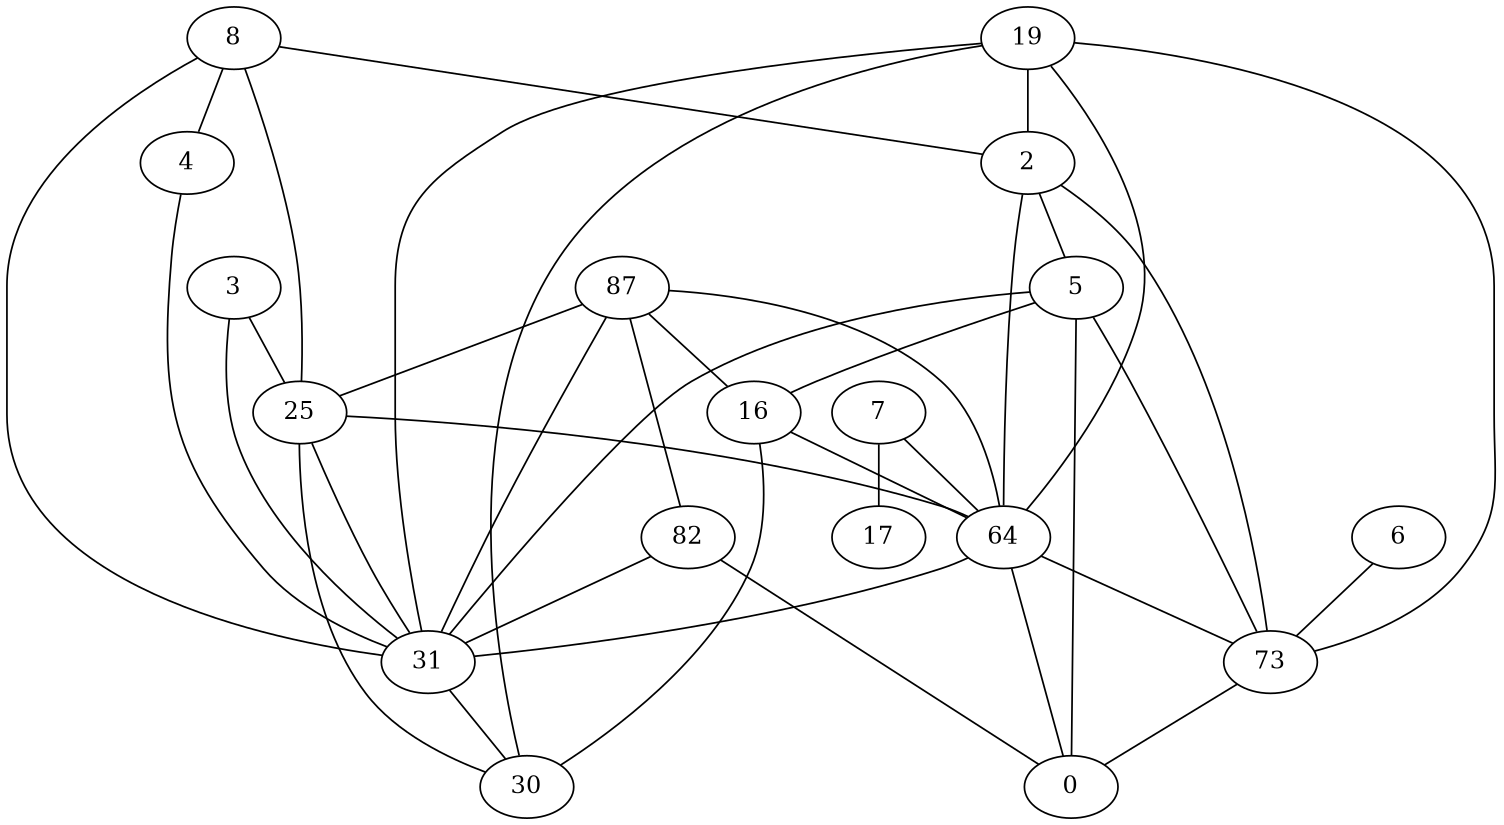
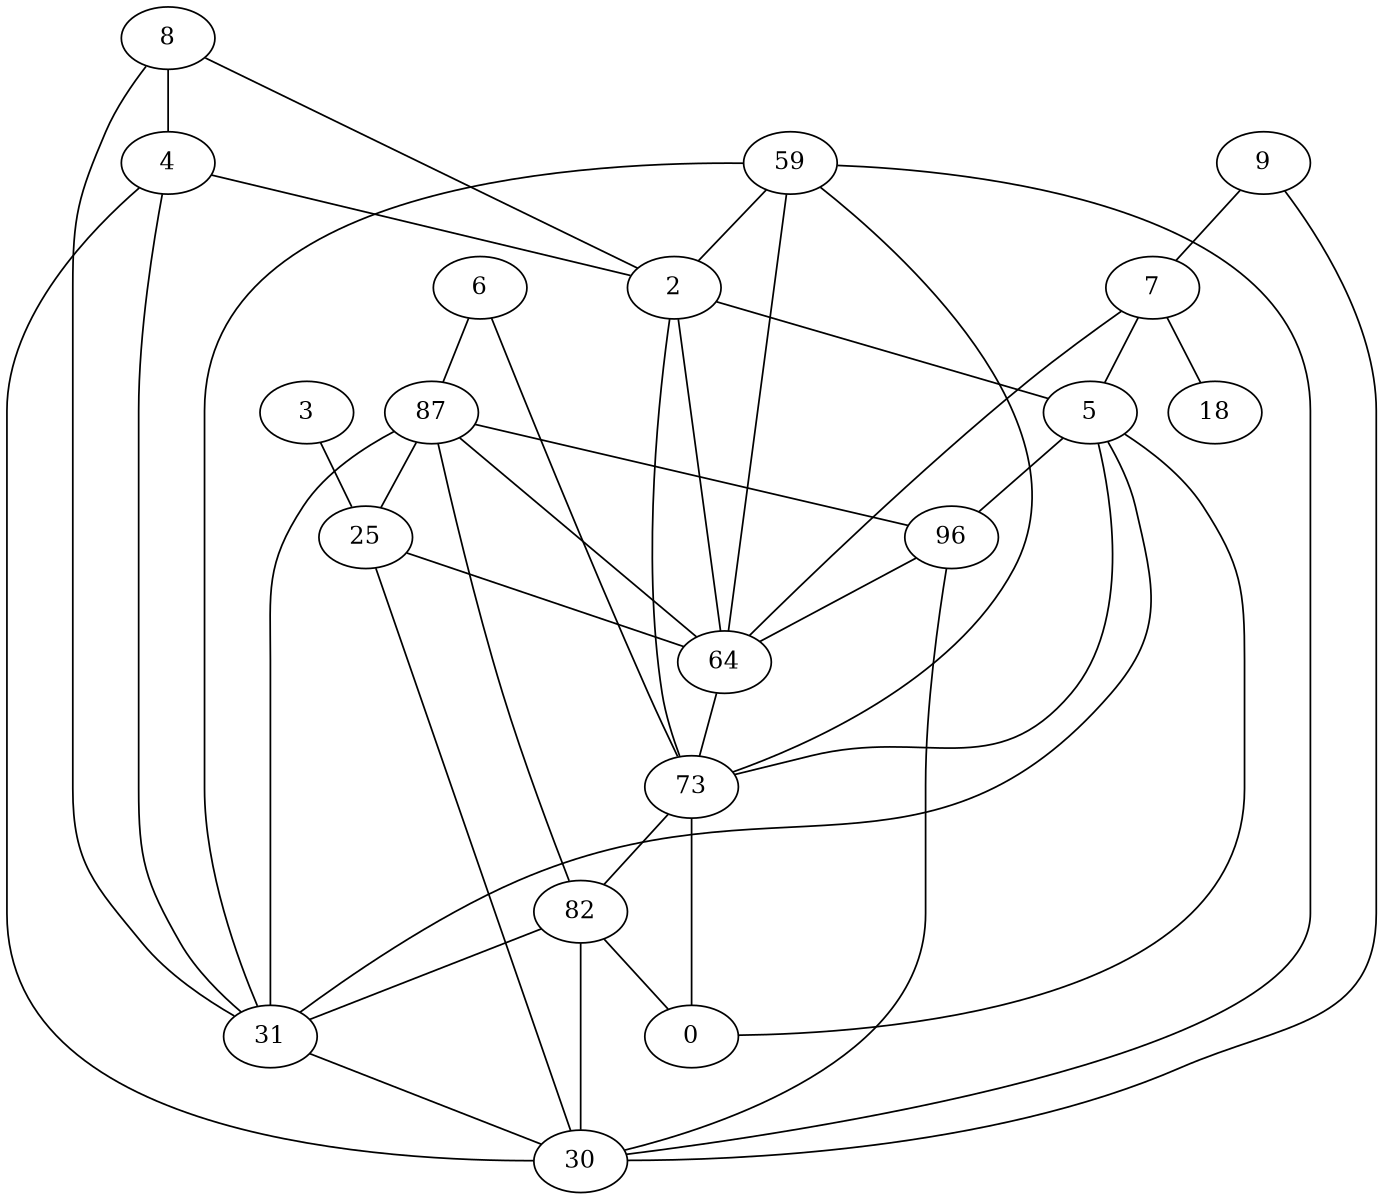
(1028, 38) -> (790, 163)
none -> (1264, 163)
(290, 222) -> none
none -> (421, 225)
none -> (456, 350)
none -> (1121, 350)
(754, 413) -> (952, 537)
(266, 501) -> none
(879, 537) -> (1215, 413)
(356, 540) -> none
(737, 619) -> none
(1037, 662) -> none
none -> (7, 848)
none -> (628, 858)
none -> (581, 1036)
